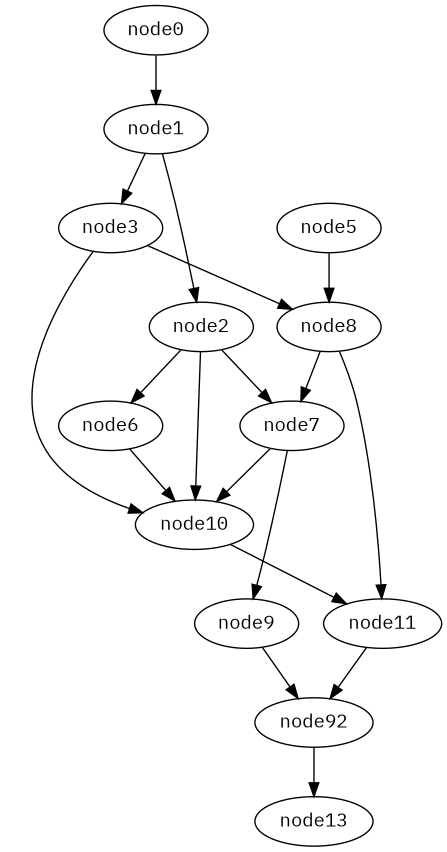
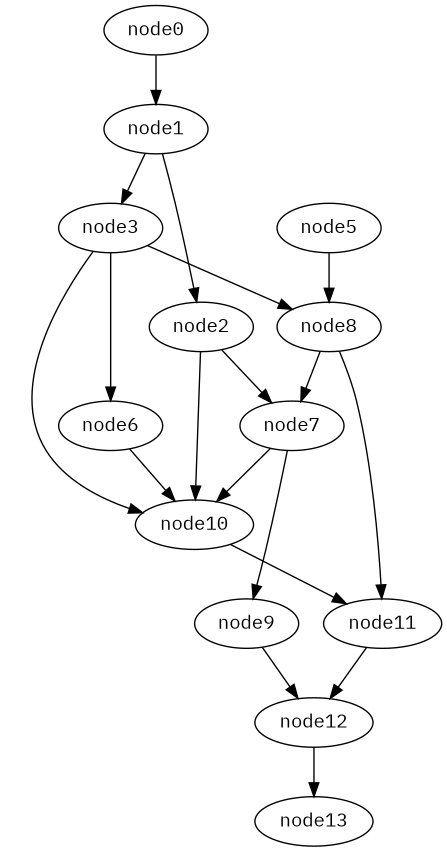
(161, 371) -> (111, 320)
(314, 723) -> (314, 723)
